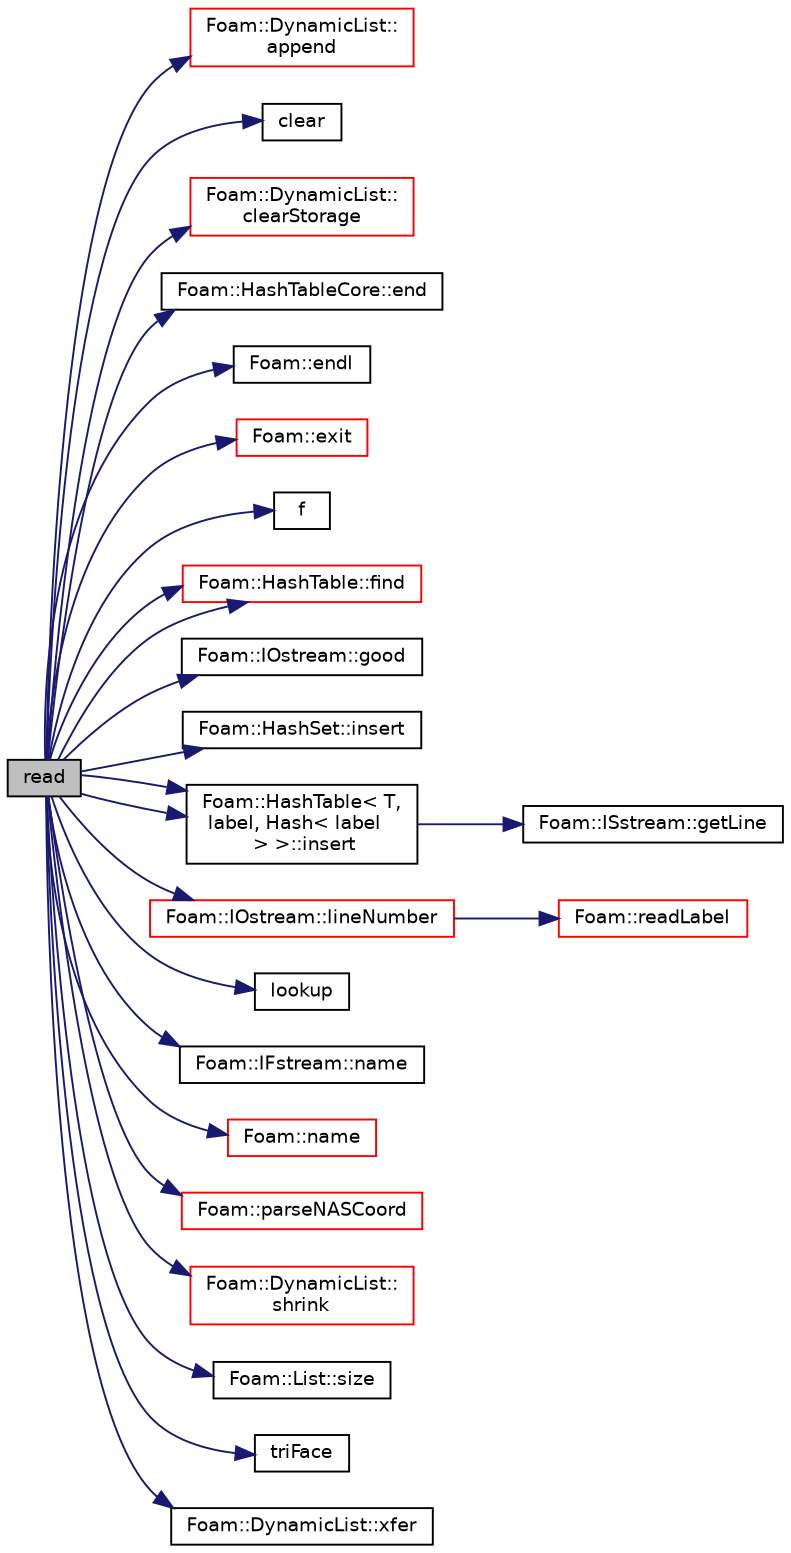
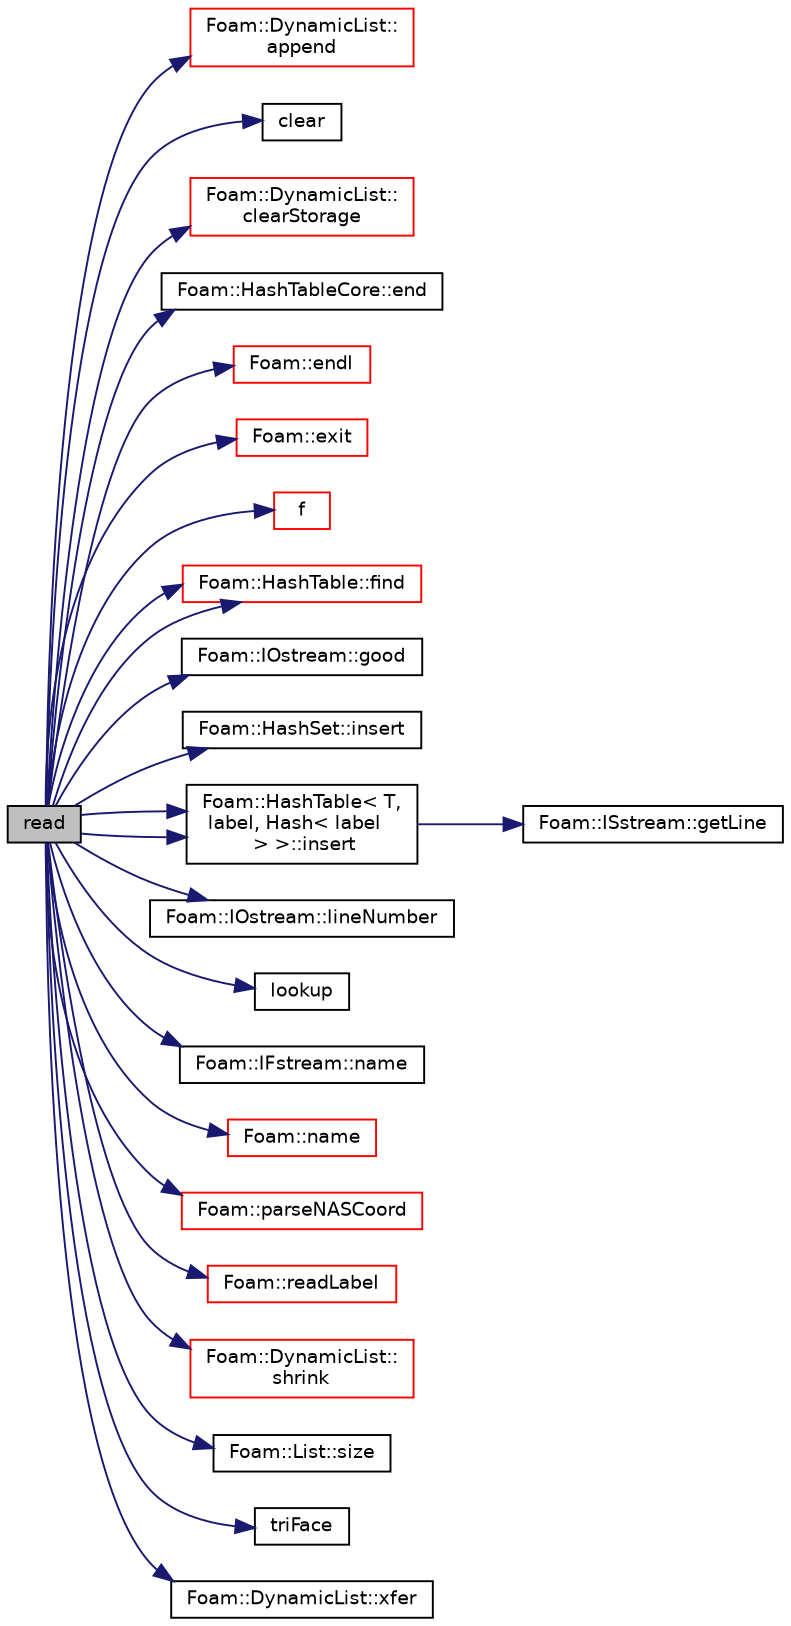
(302, 365) -> (302, 365)
(302, 511) -> (302, 511)
(302, 919) -> (302, 919)
(497, 919) -> (99, 1130)
